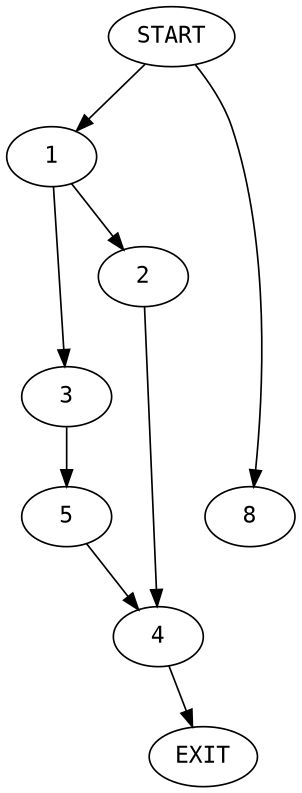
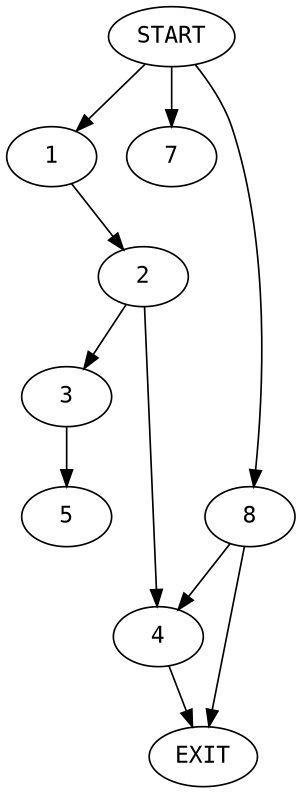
none -> (172, 157)
(59, 268) -> (110, 330)
(107, 570) -> (209, 570)
none -> (228, 628)
